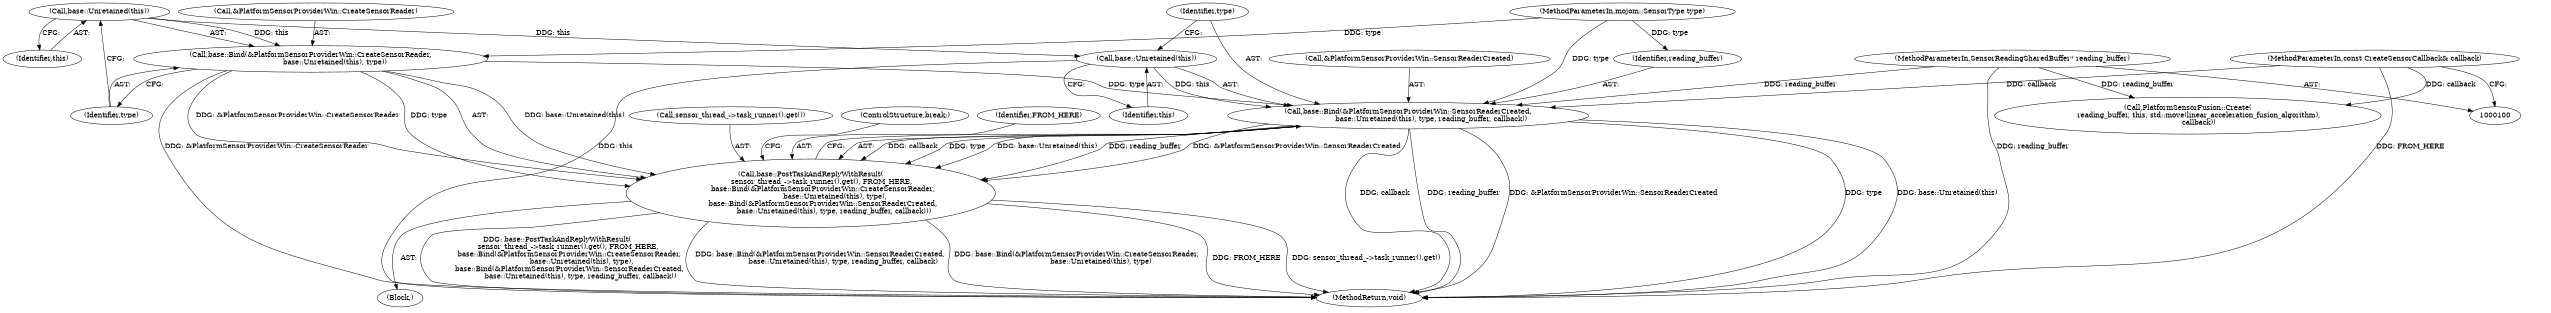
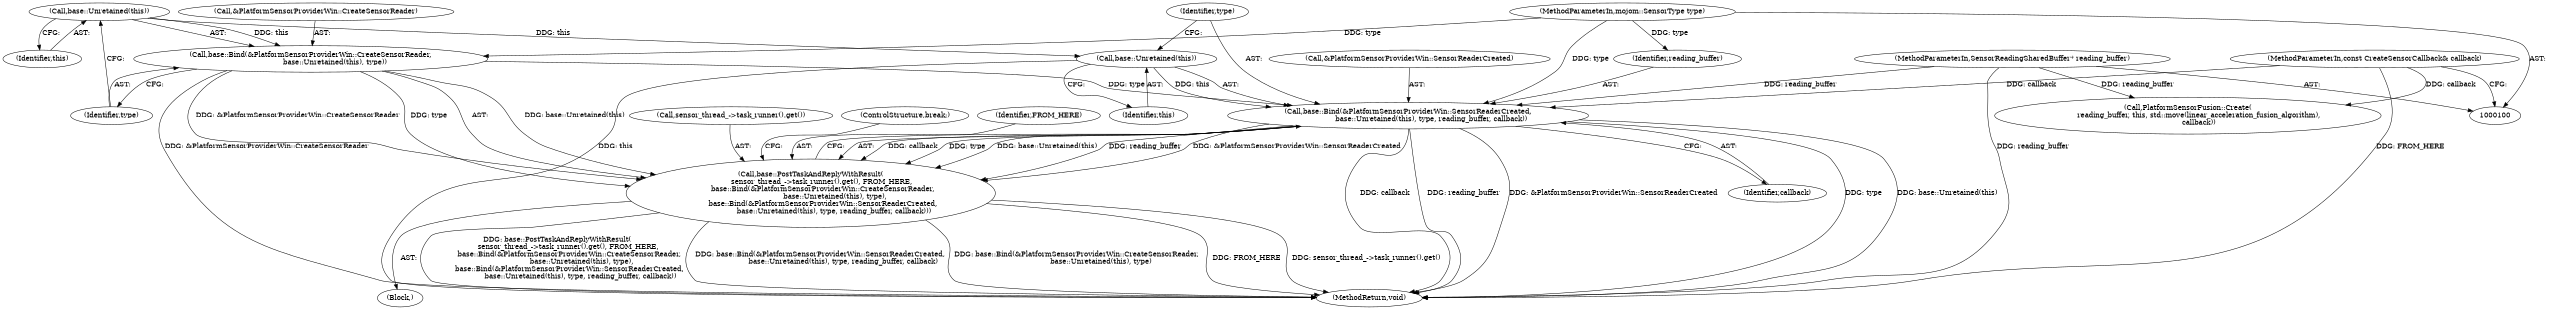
none -> (2163, 18)
none -> (1777, 193)
